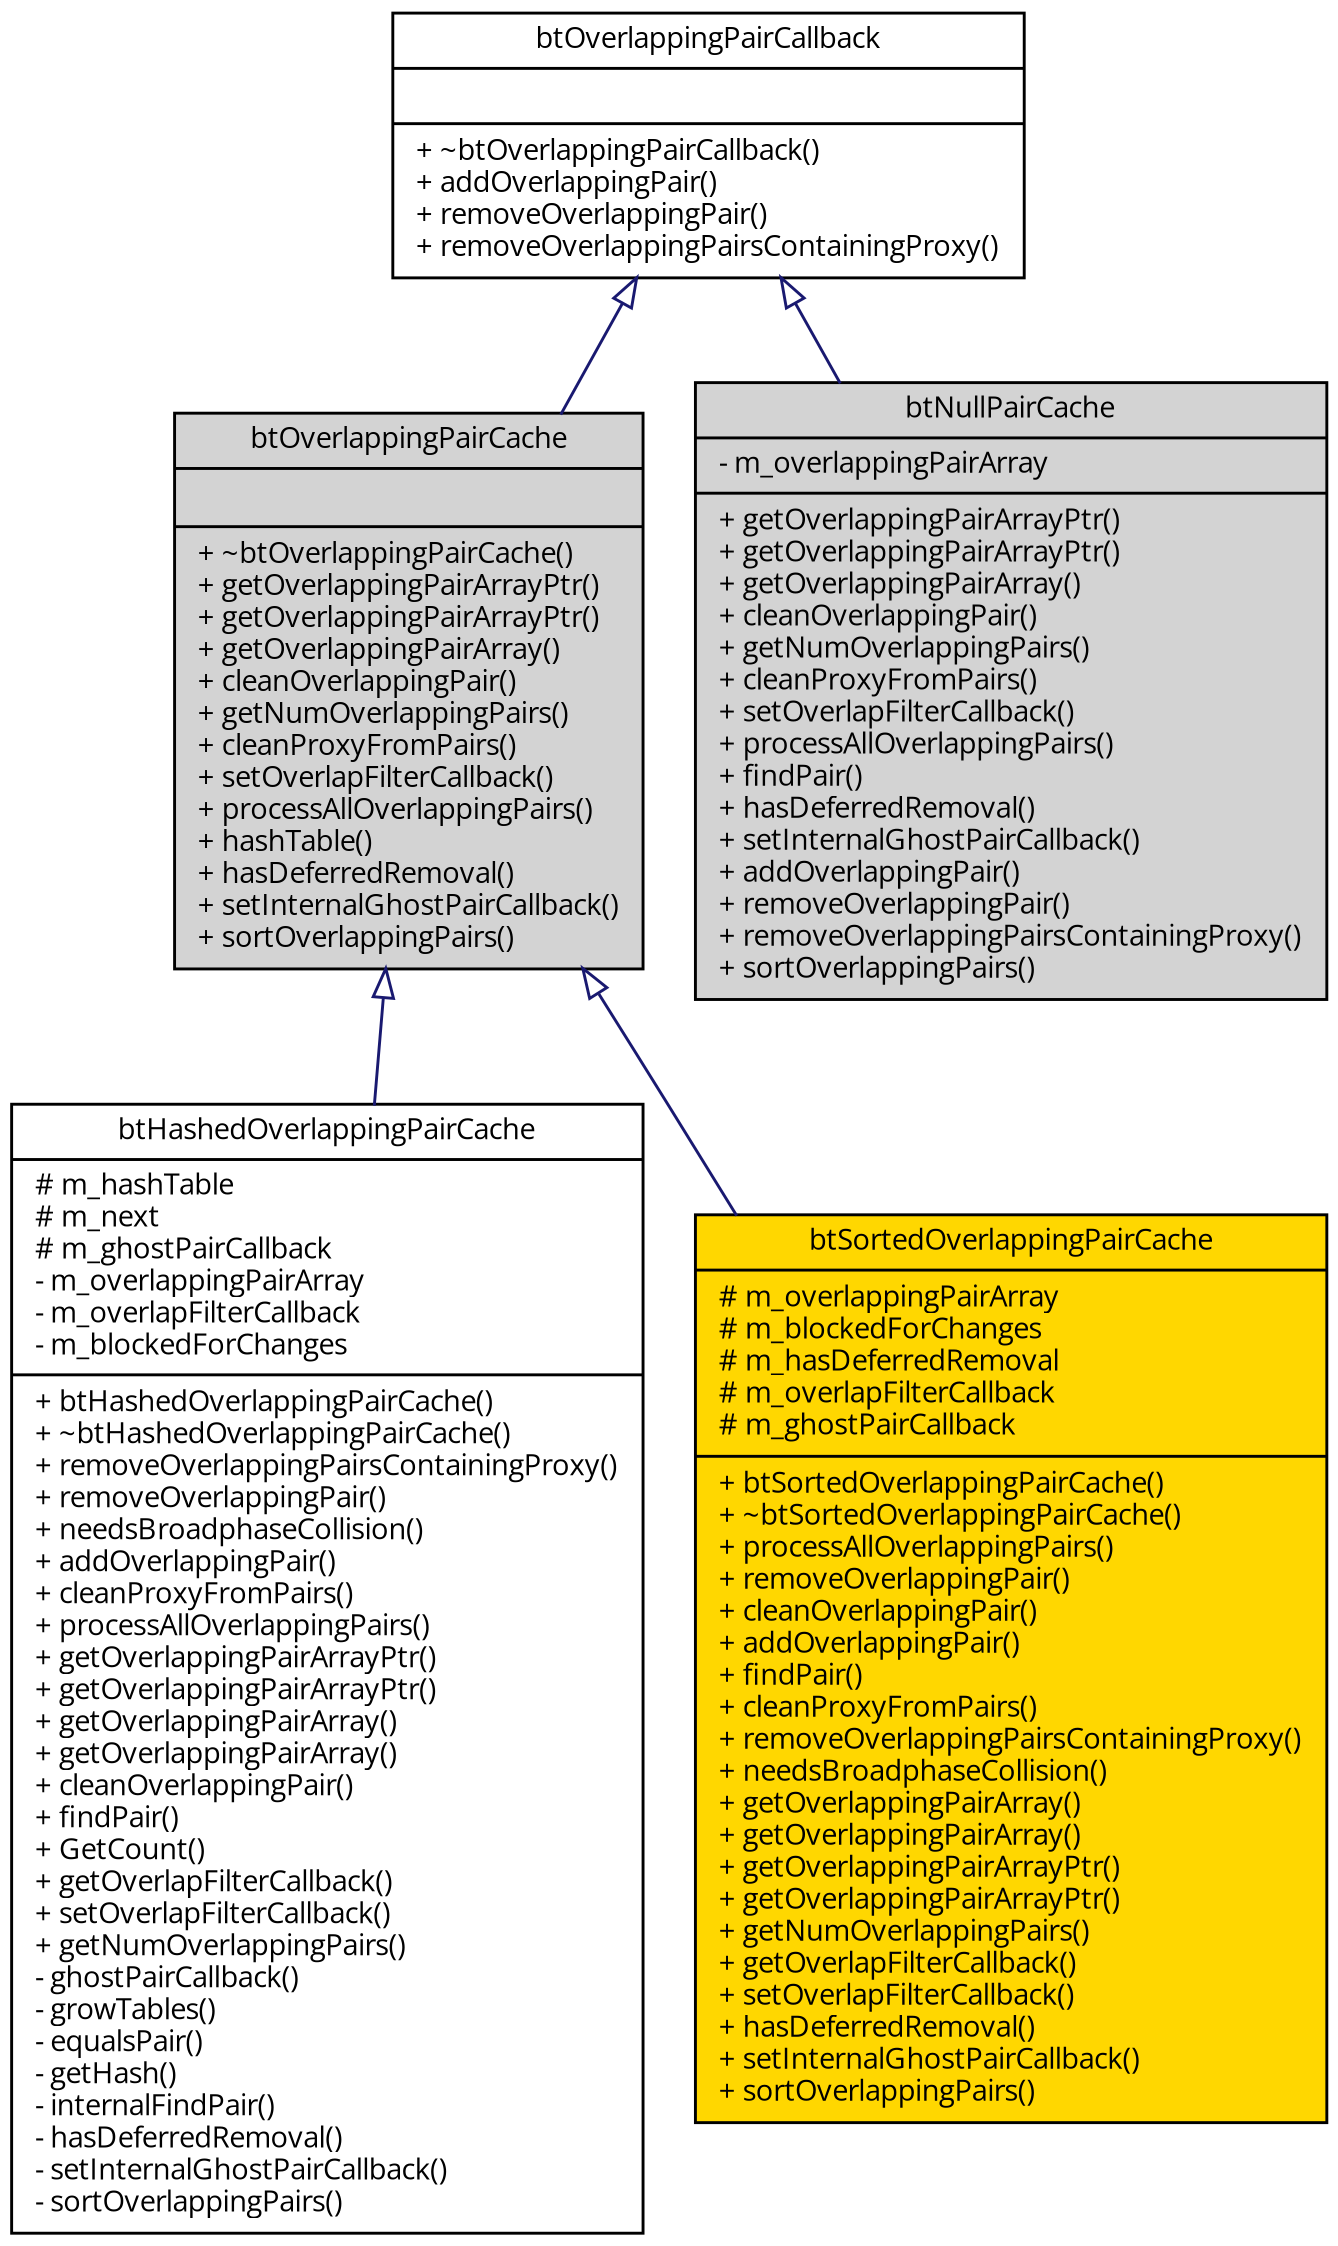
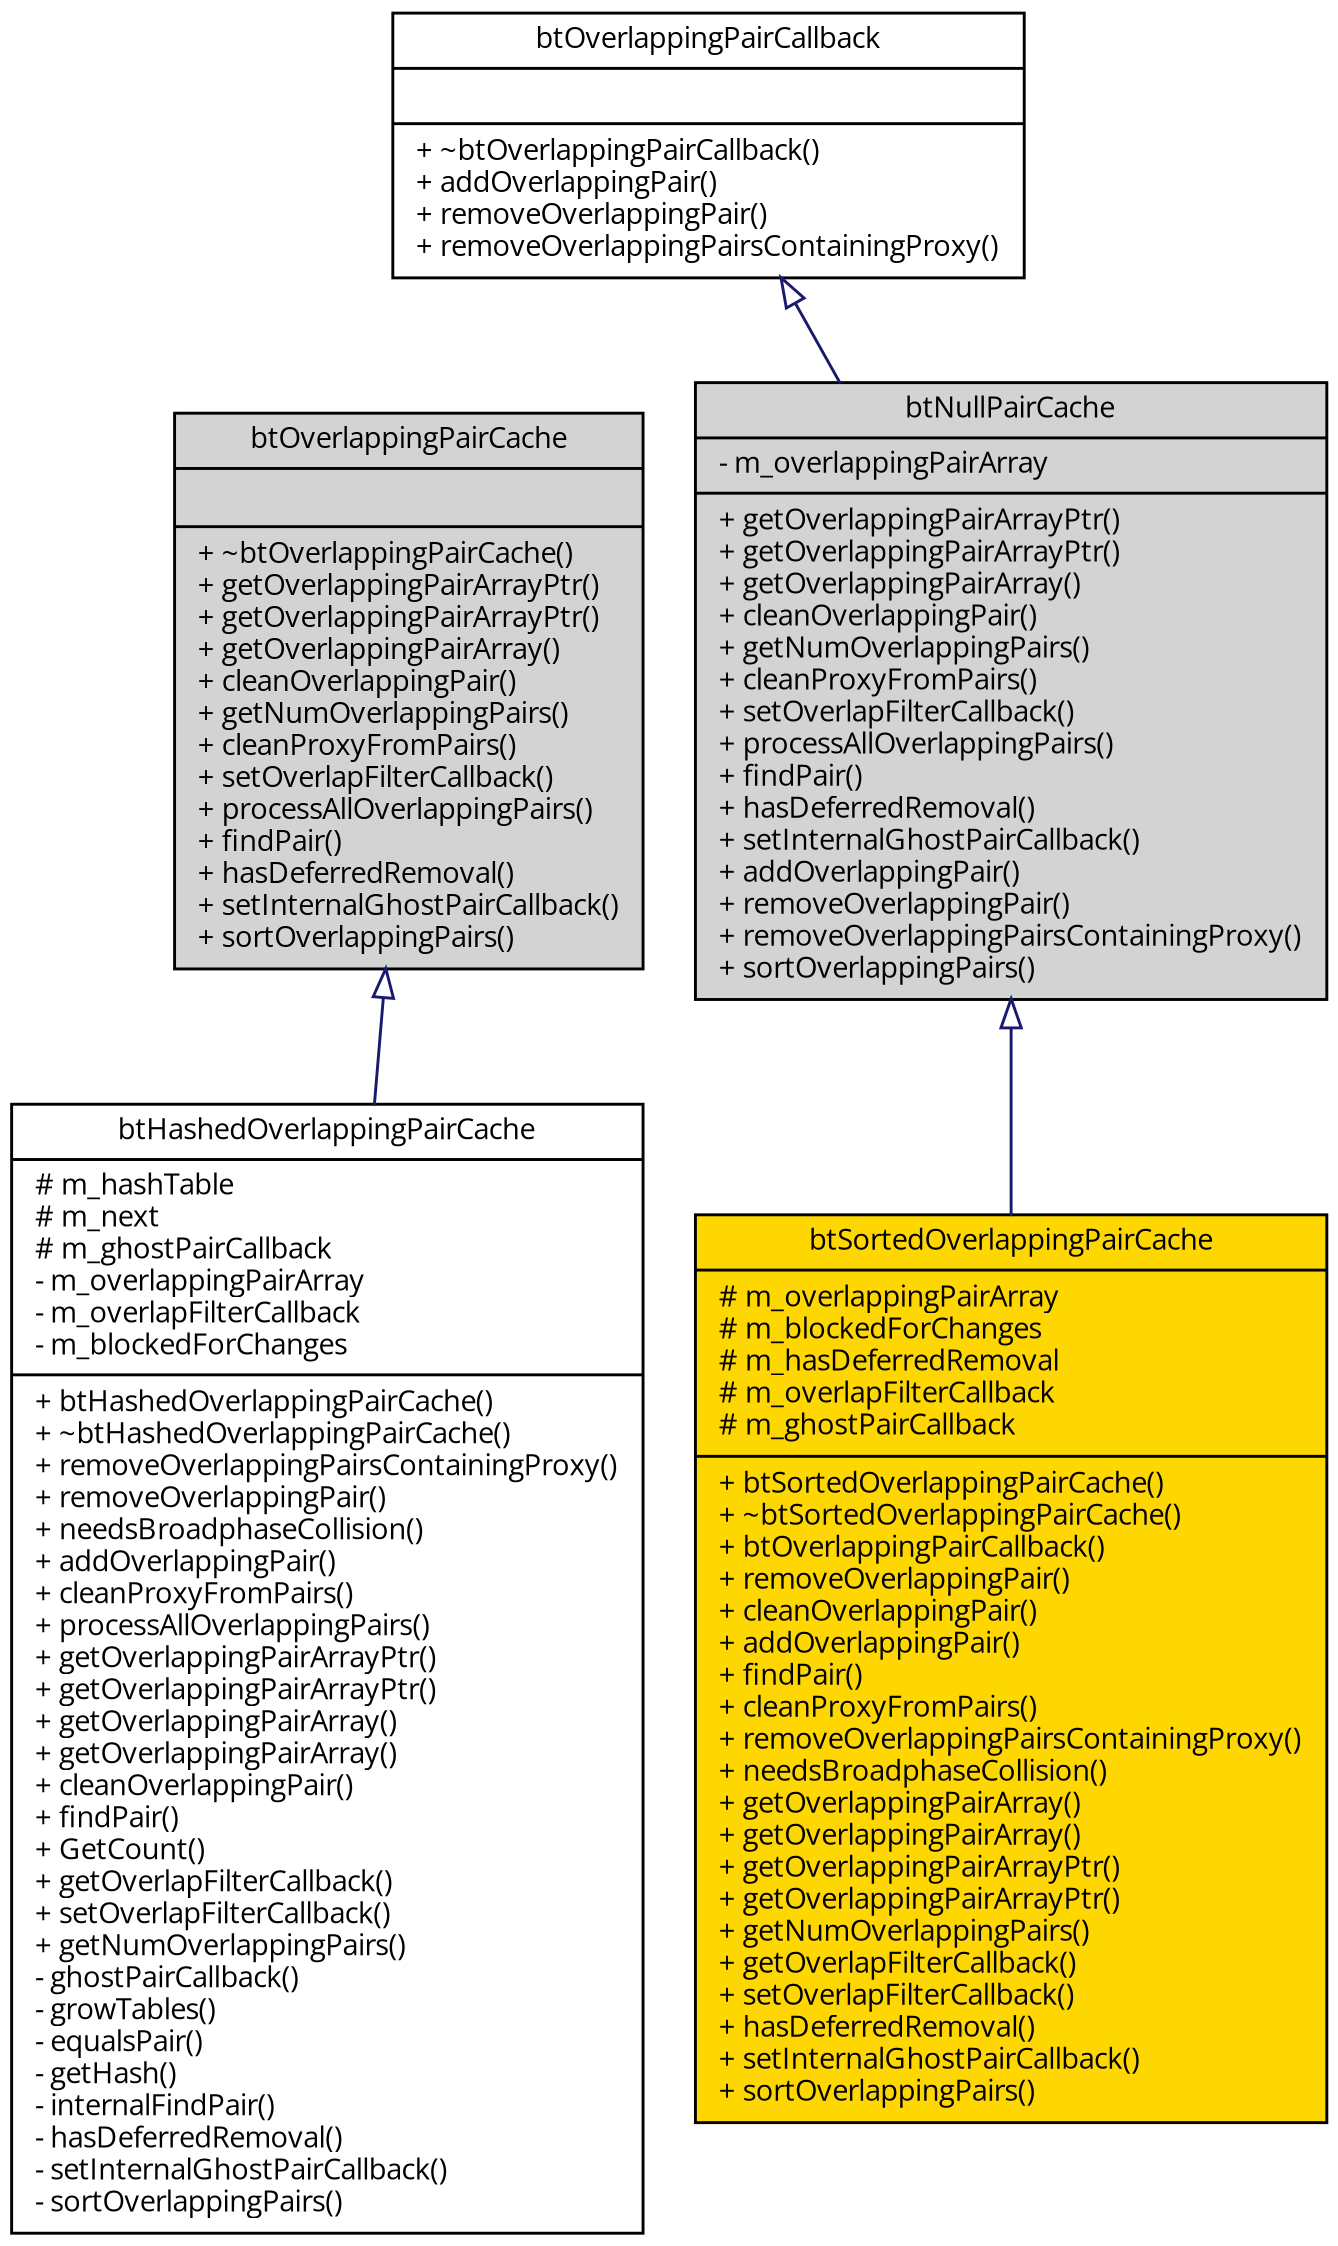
(592, 359) -> none
(287, 842) -> (271, 842)
(668, 1105) -> (1011, 1122)
(917, 1548) -> (912, 1548)
